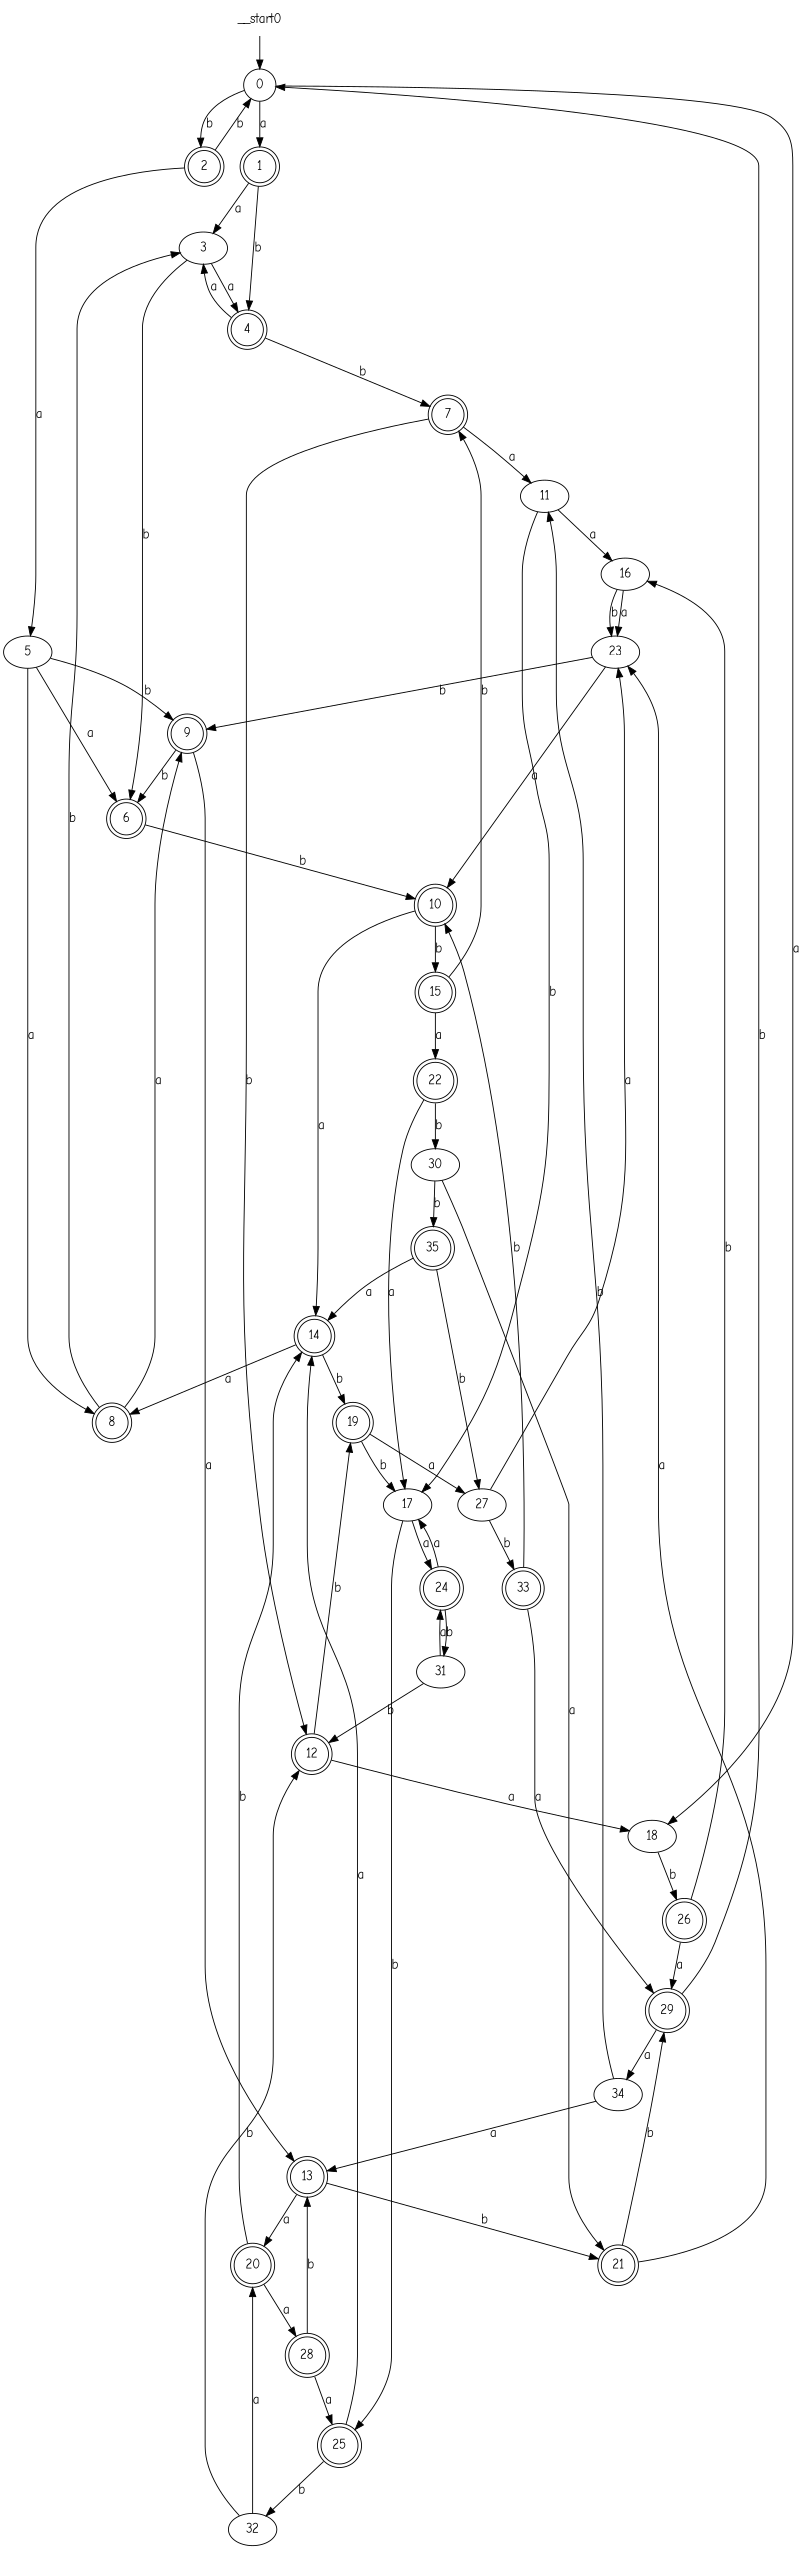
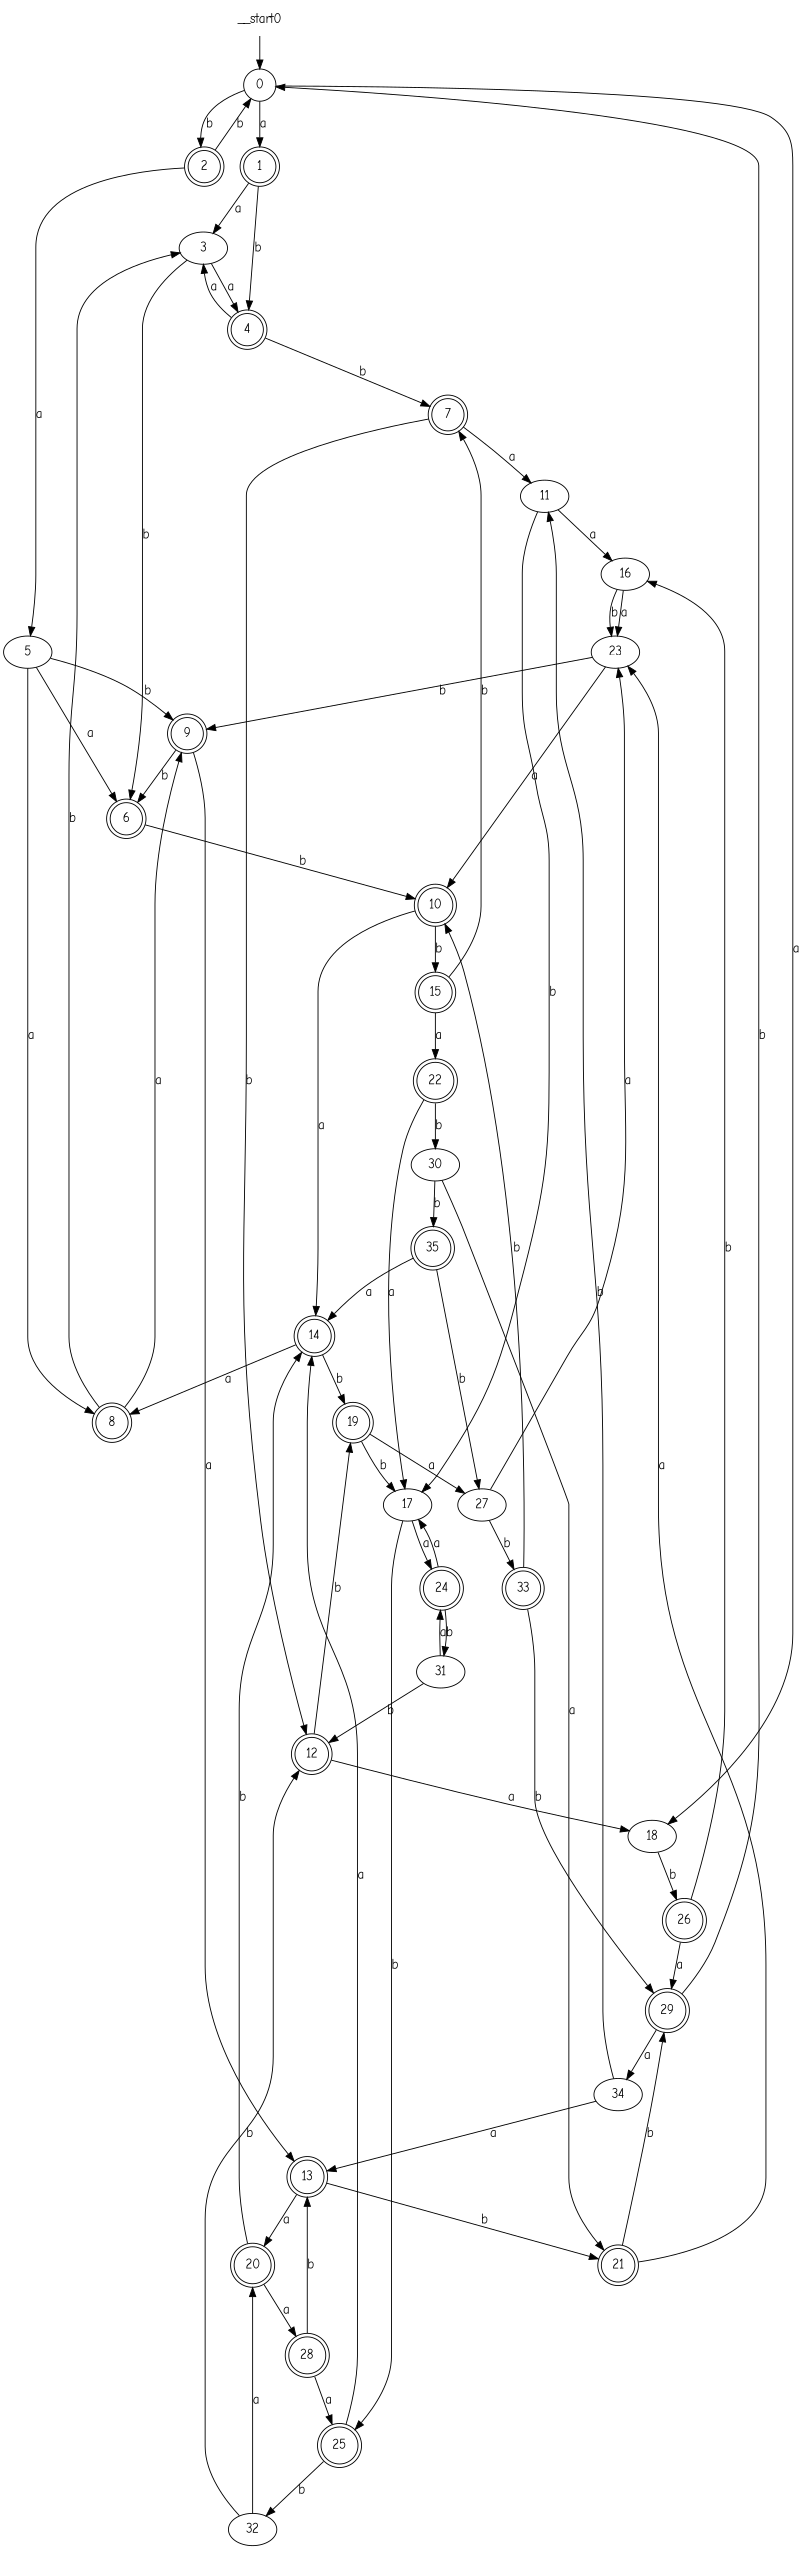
(538, 1798) -> (538, 1798)
